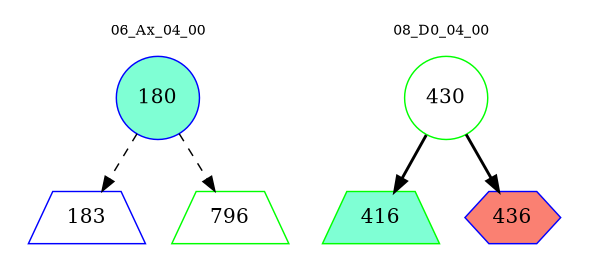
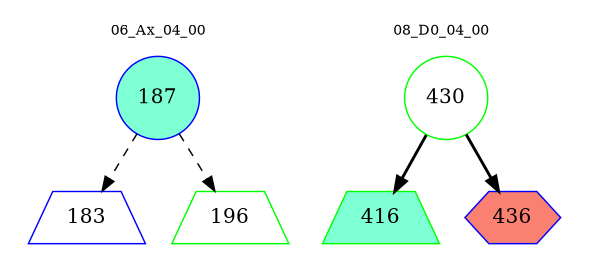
(158, 98) -> (158, 98)
(230, 218) -> (230, 218)
